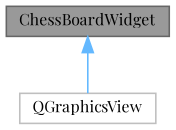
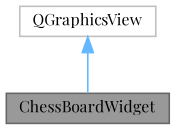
(88, 73) -> (88, 73)
